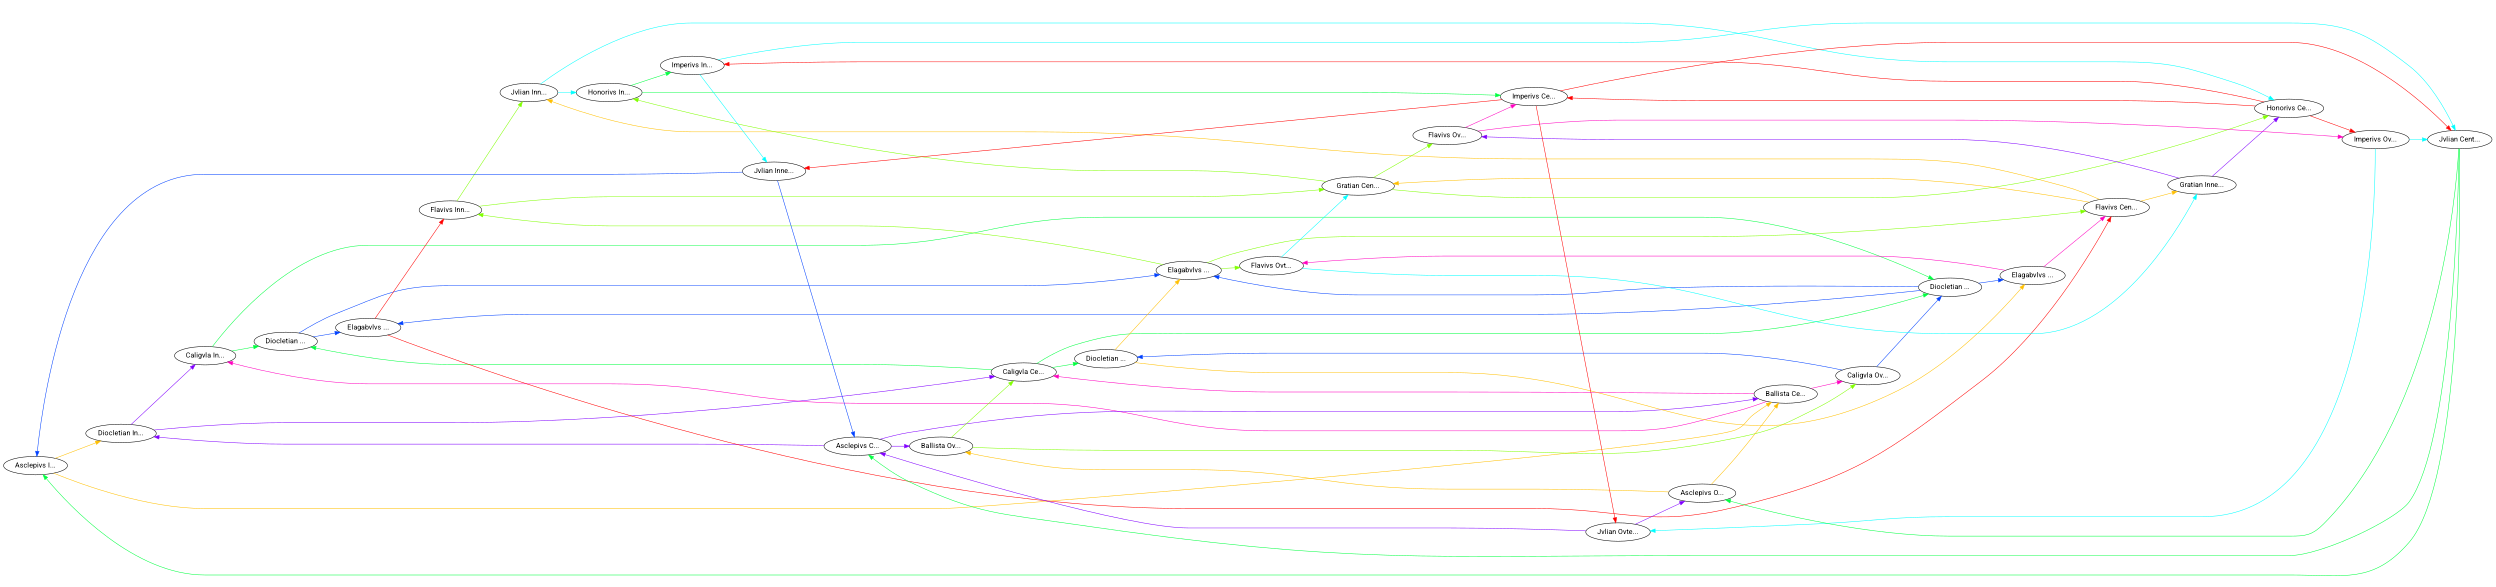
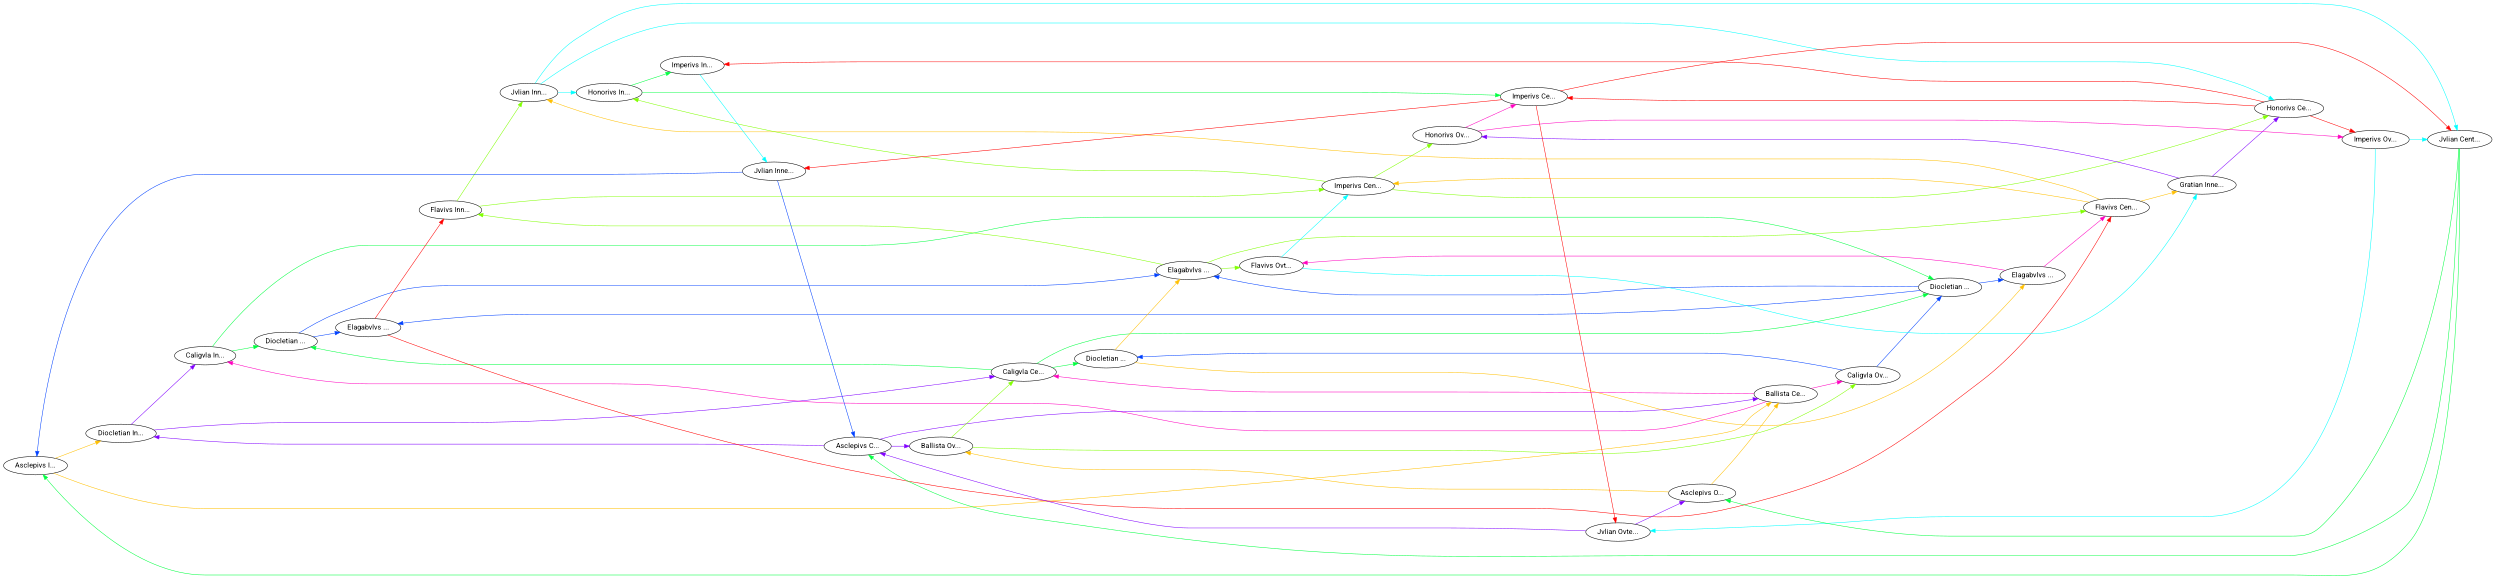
(1606, 42) -> (1512, 4)
(1447, 135) -> (1447, 135)
(1358, 186) -> (1358, 186)
